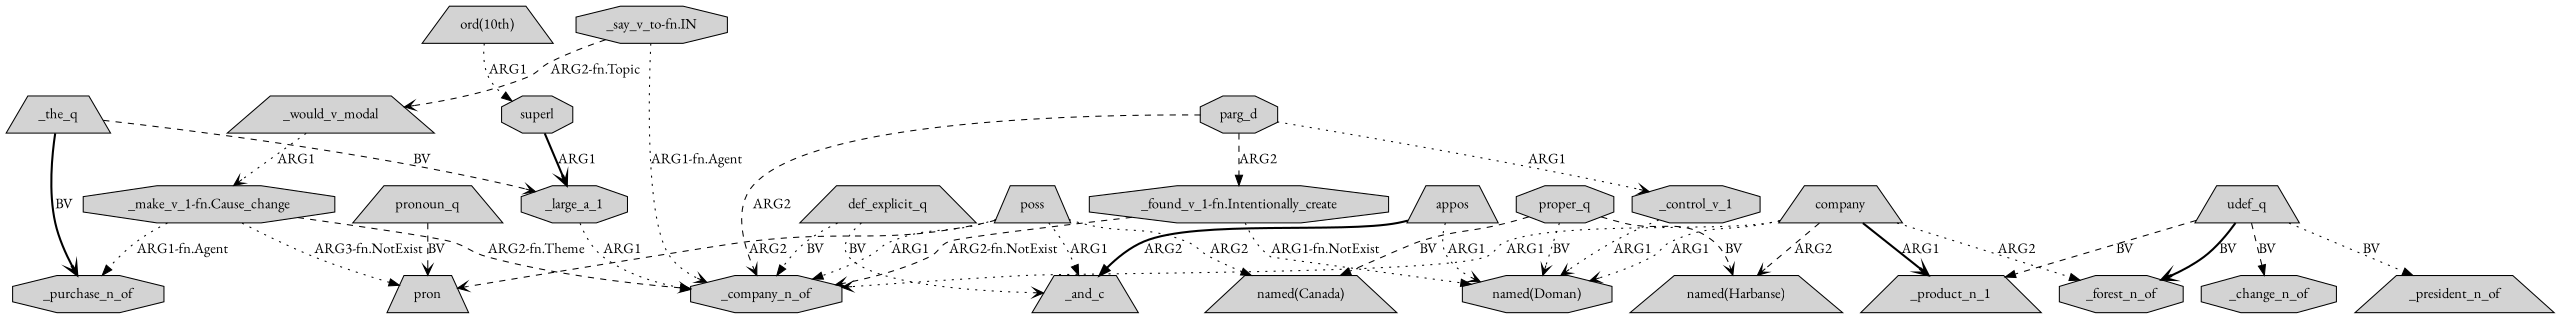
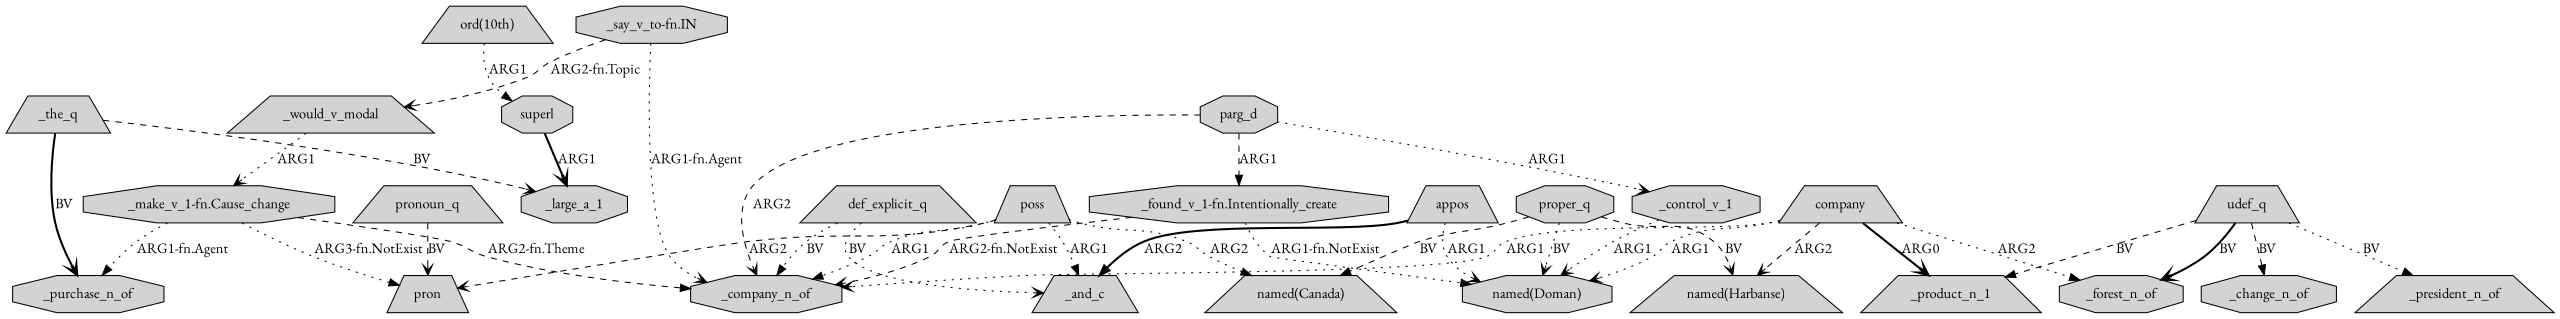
(1258, 159) -> (1258, 159)
(1921, 249) -> (1921, 249)
(621, 268) -> none
